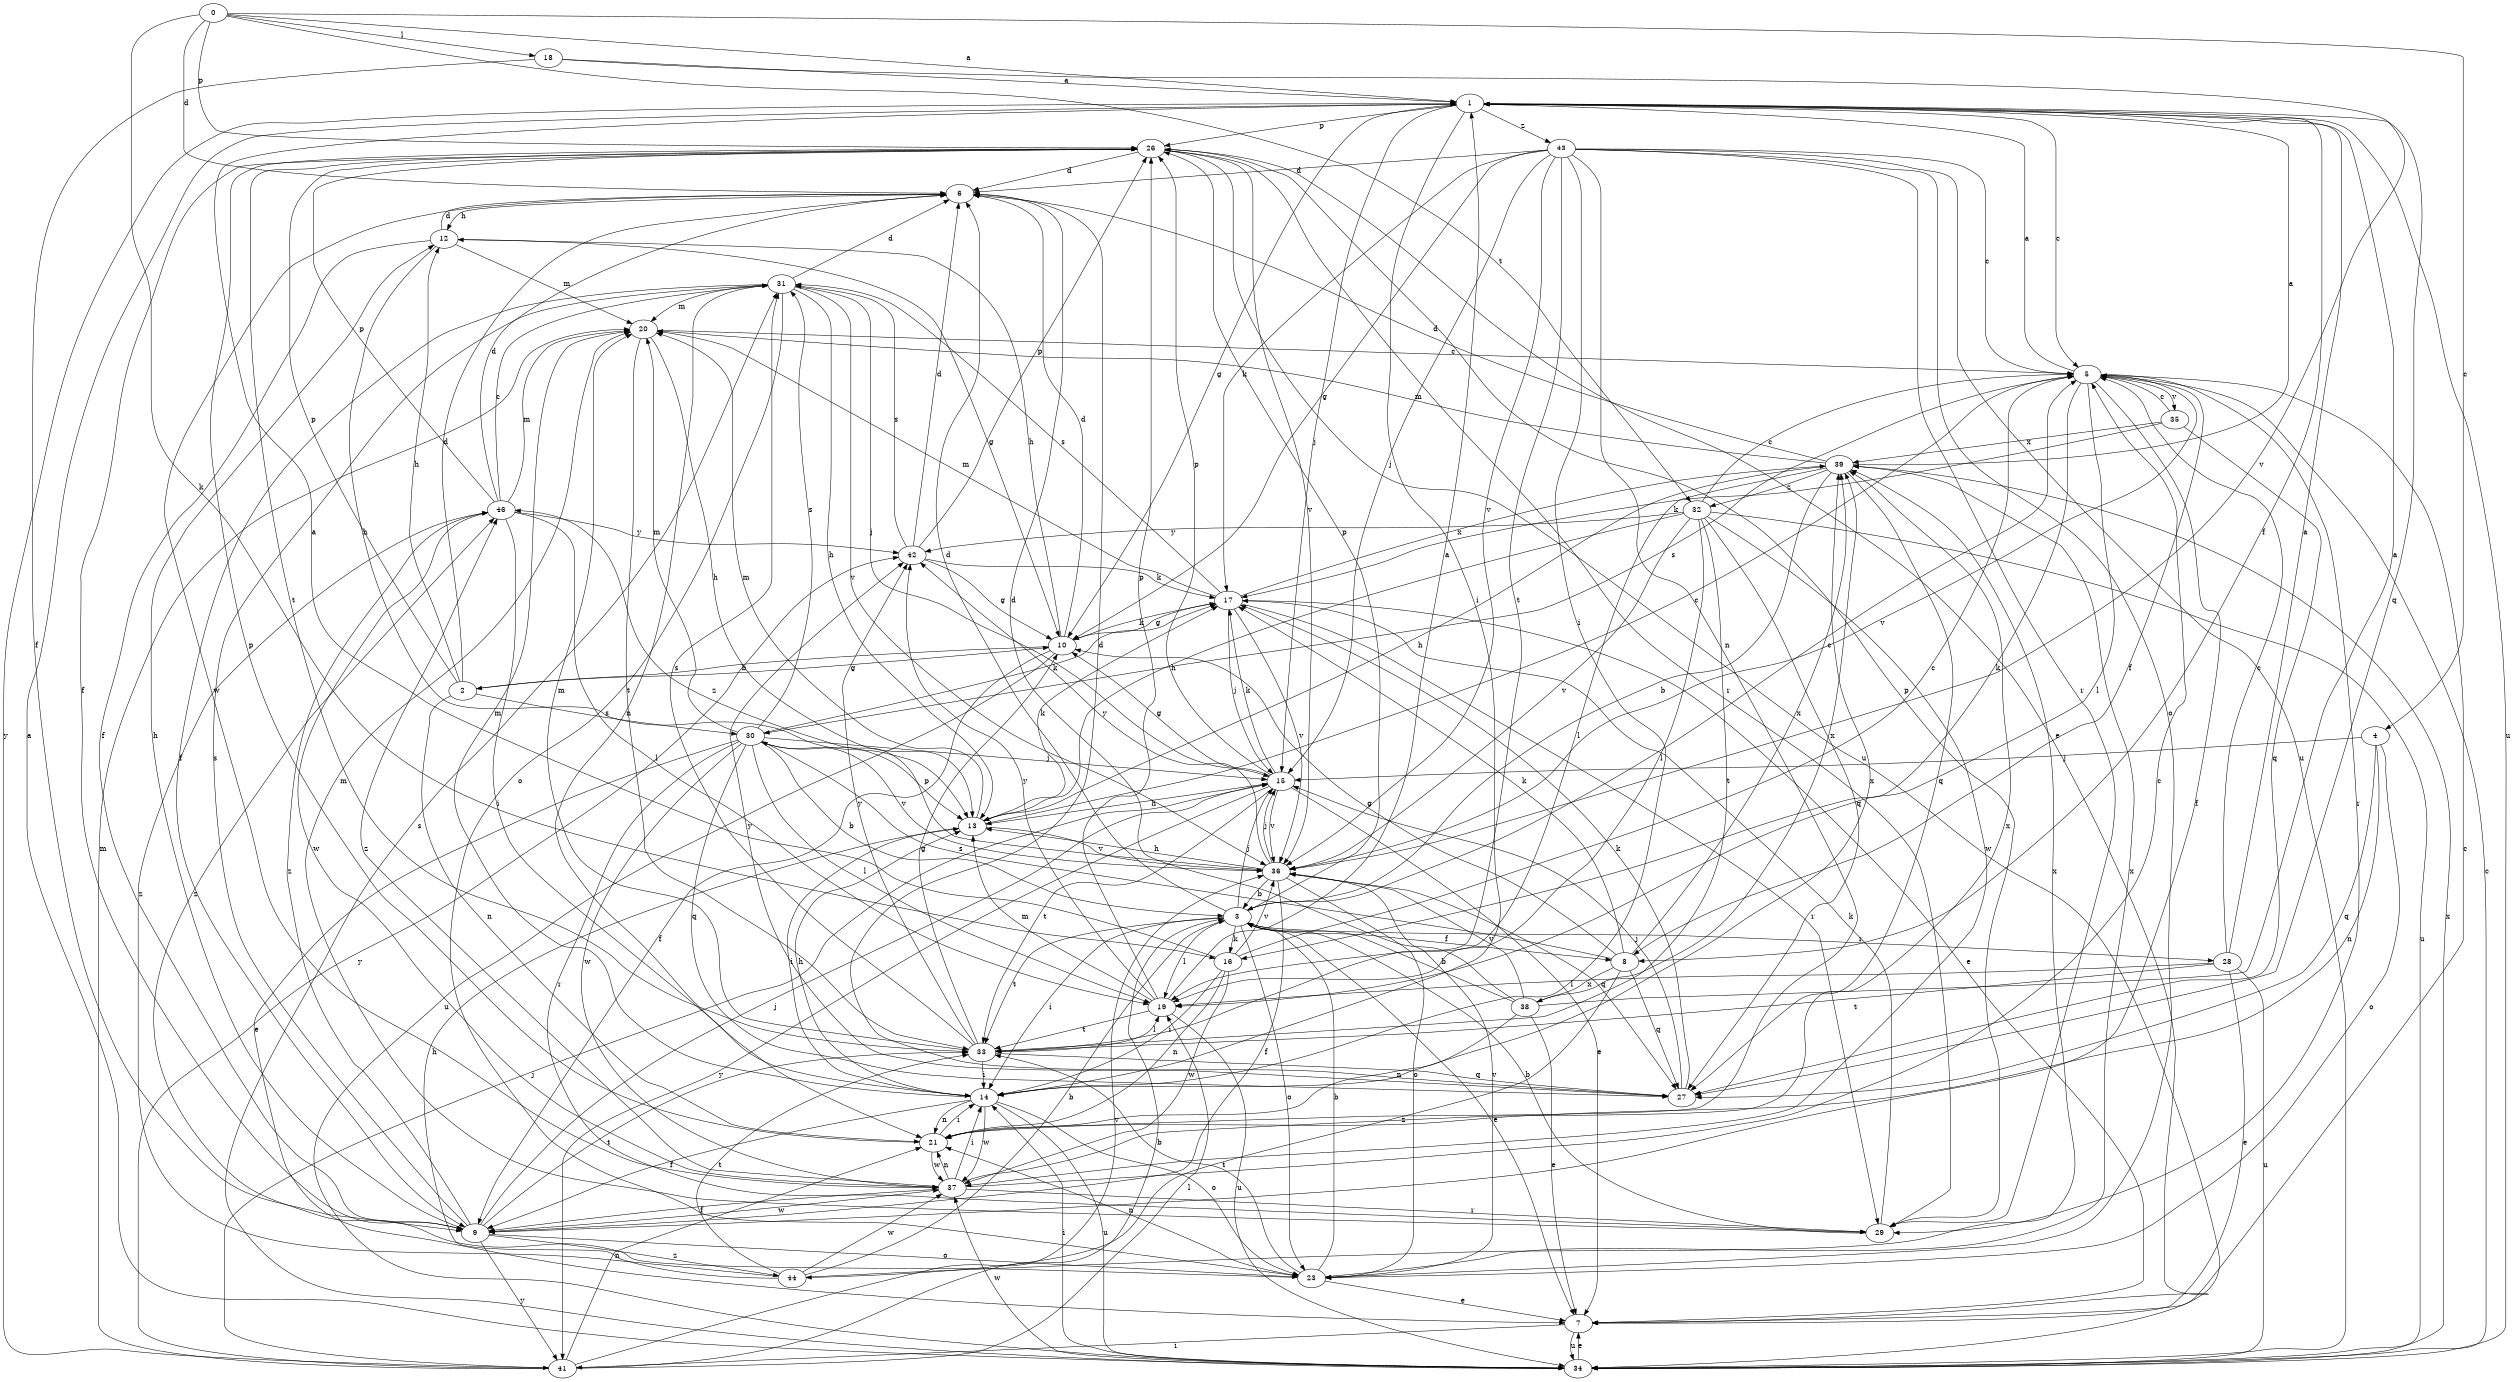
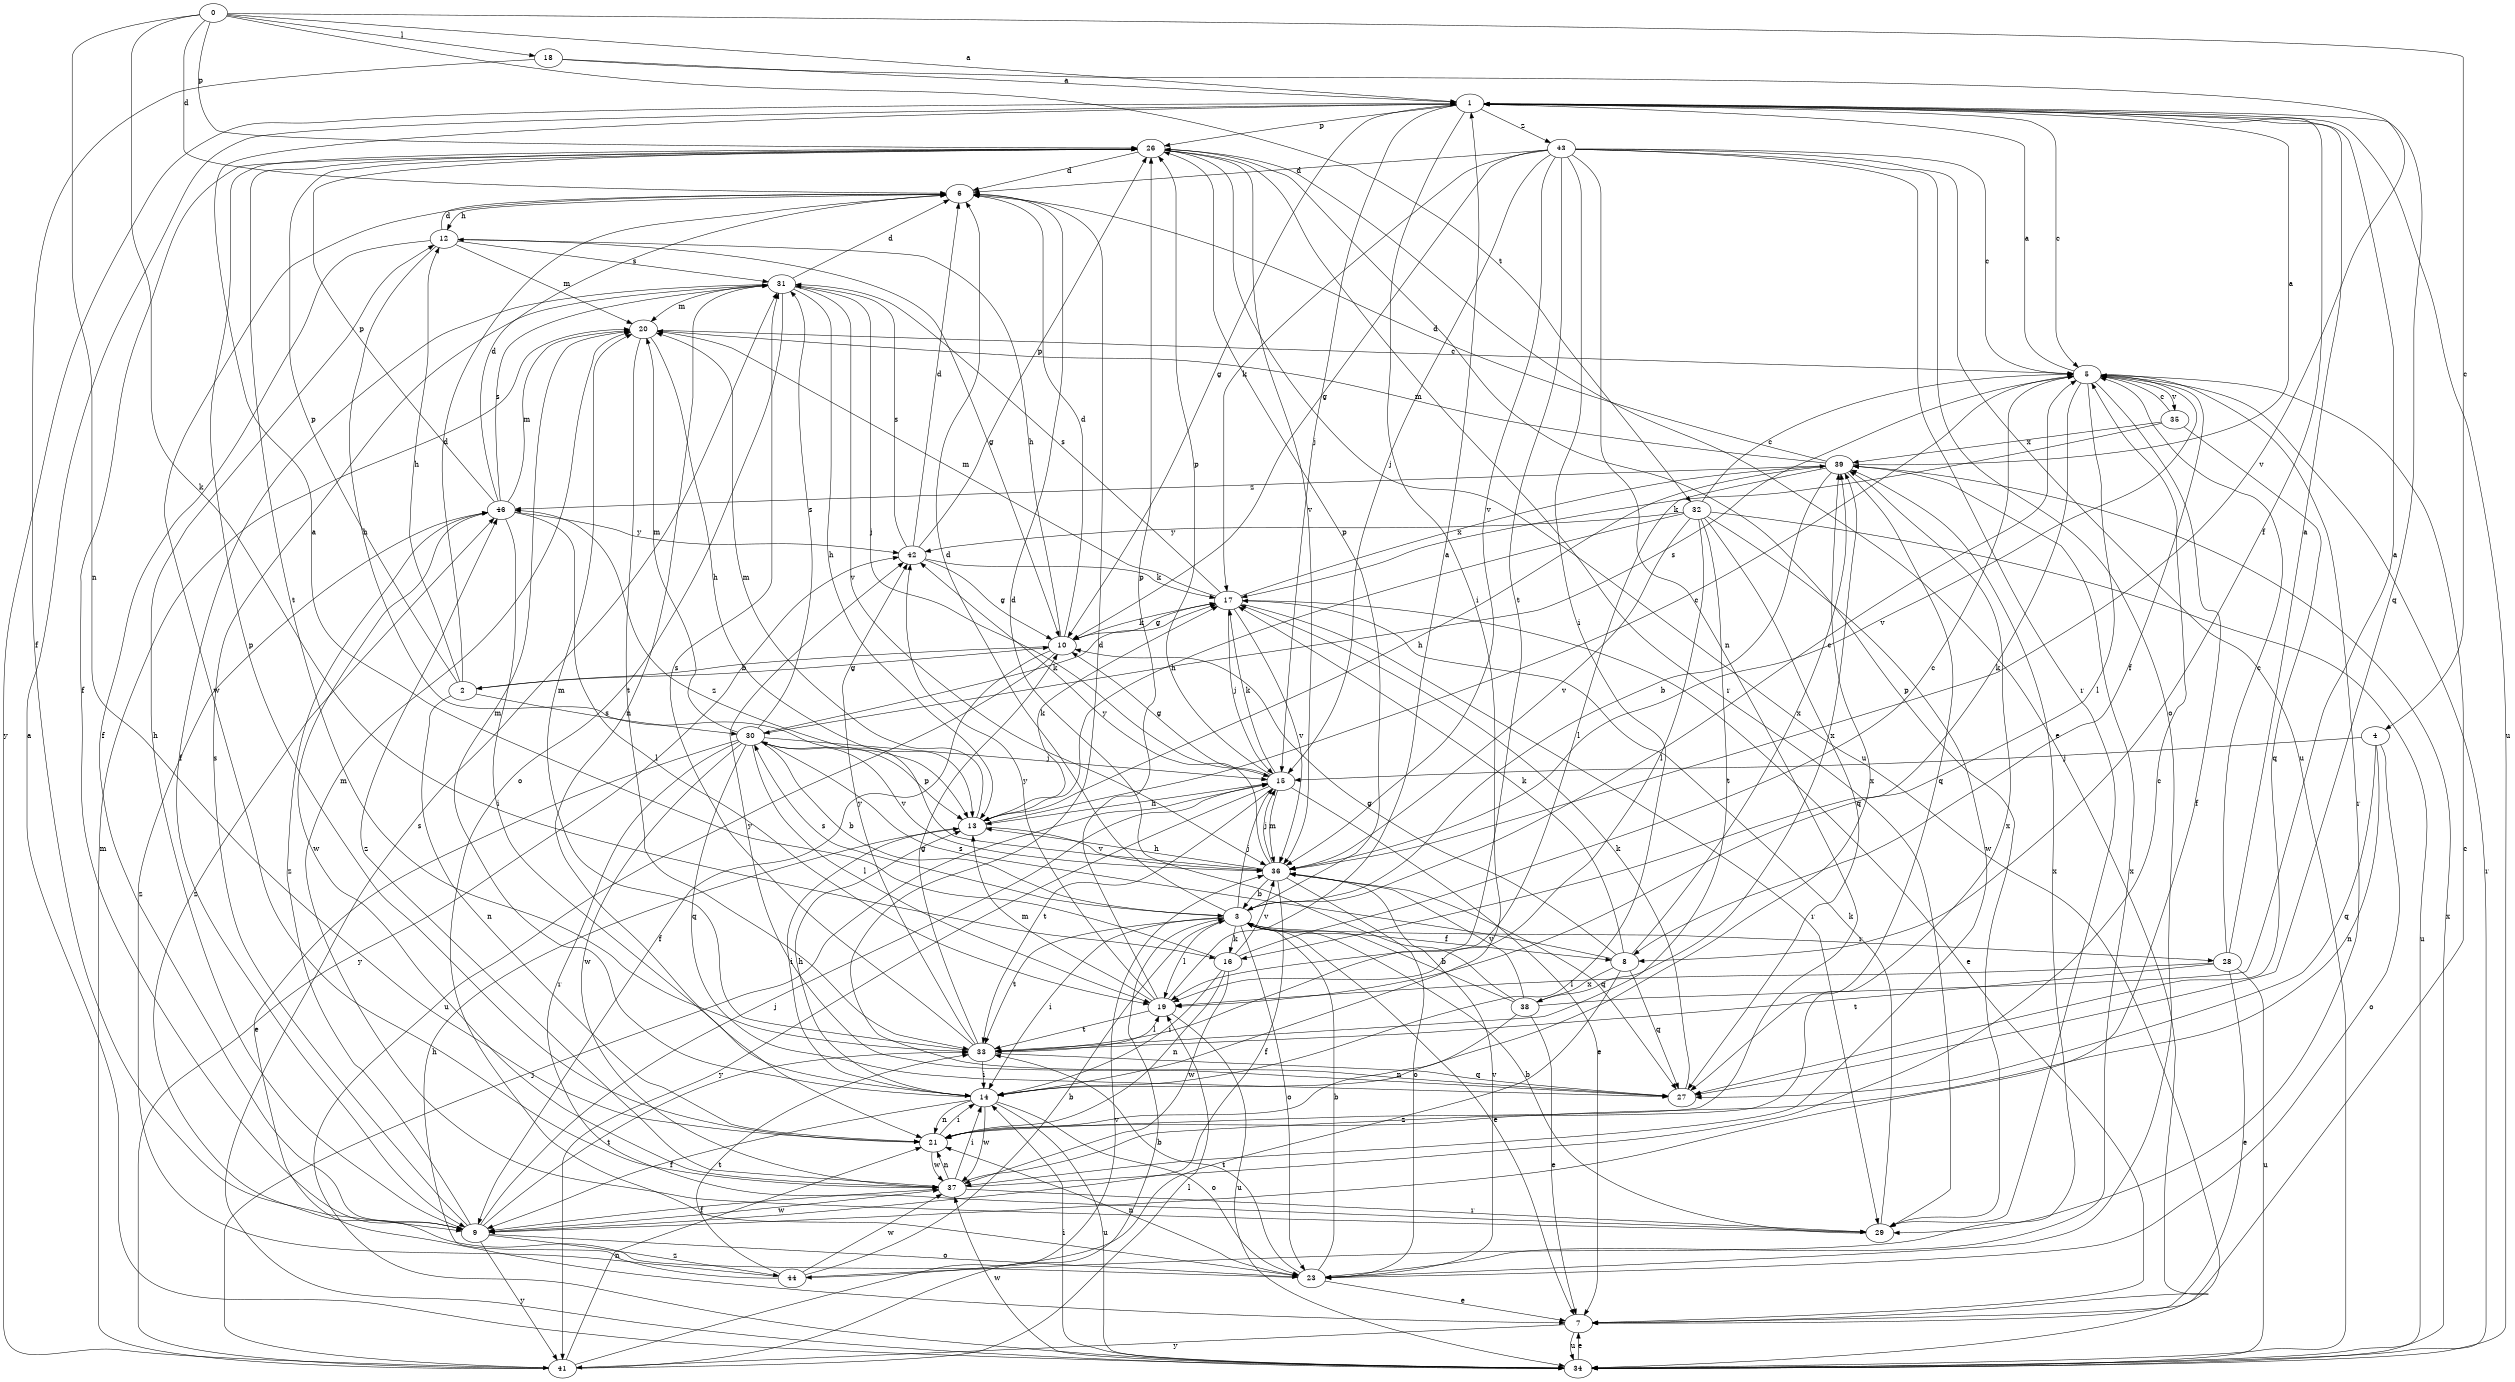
none -> (610, 261)
(498, 397) -> (498, 397)
(1772, 489) -> (1173, 487)
none -> (165, 763)
(1273, 826) -> (1273, 826)
(1551, 871) -> none
(2487, 872) -> (2487, 872)
none -> (966, 879)
(1176, 1346) -> (1176, 1346)
